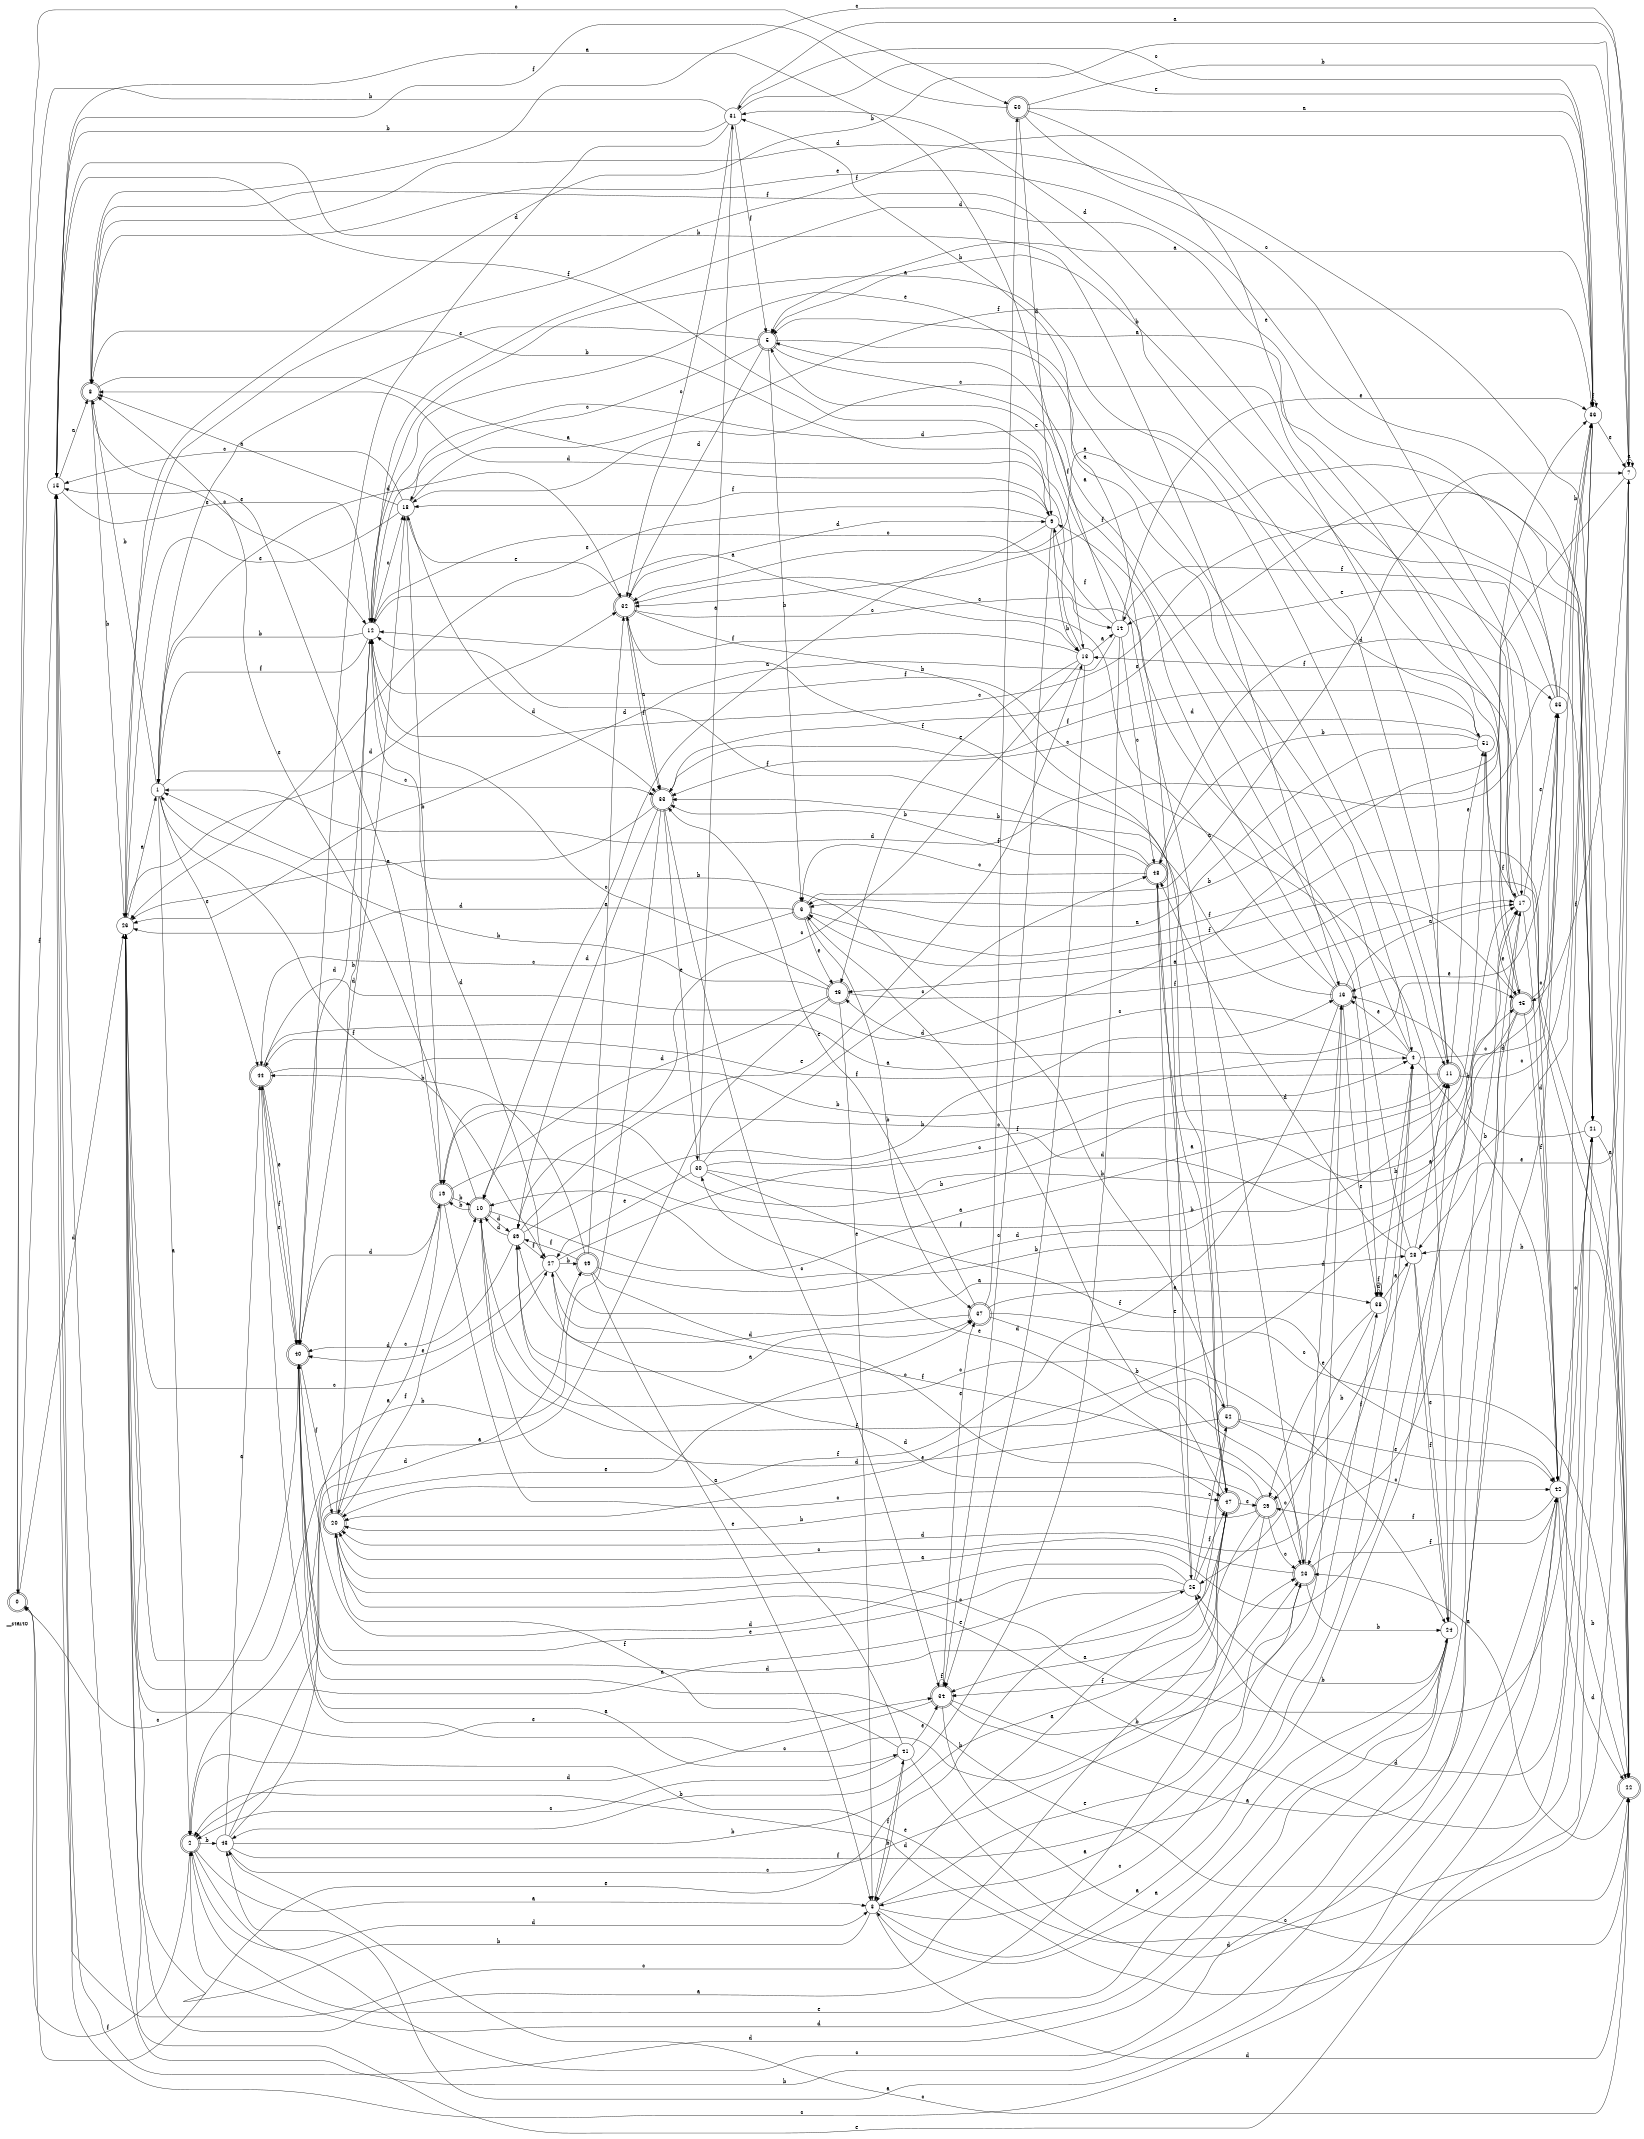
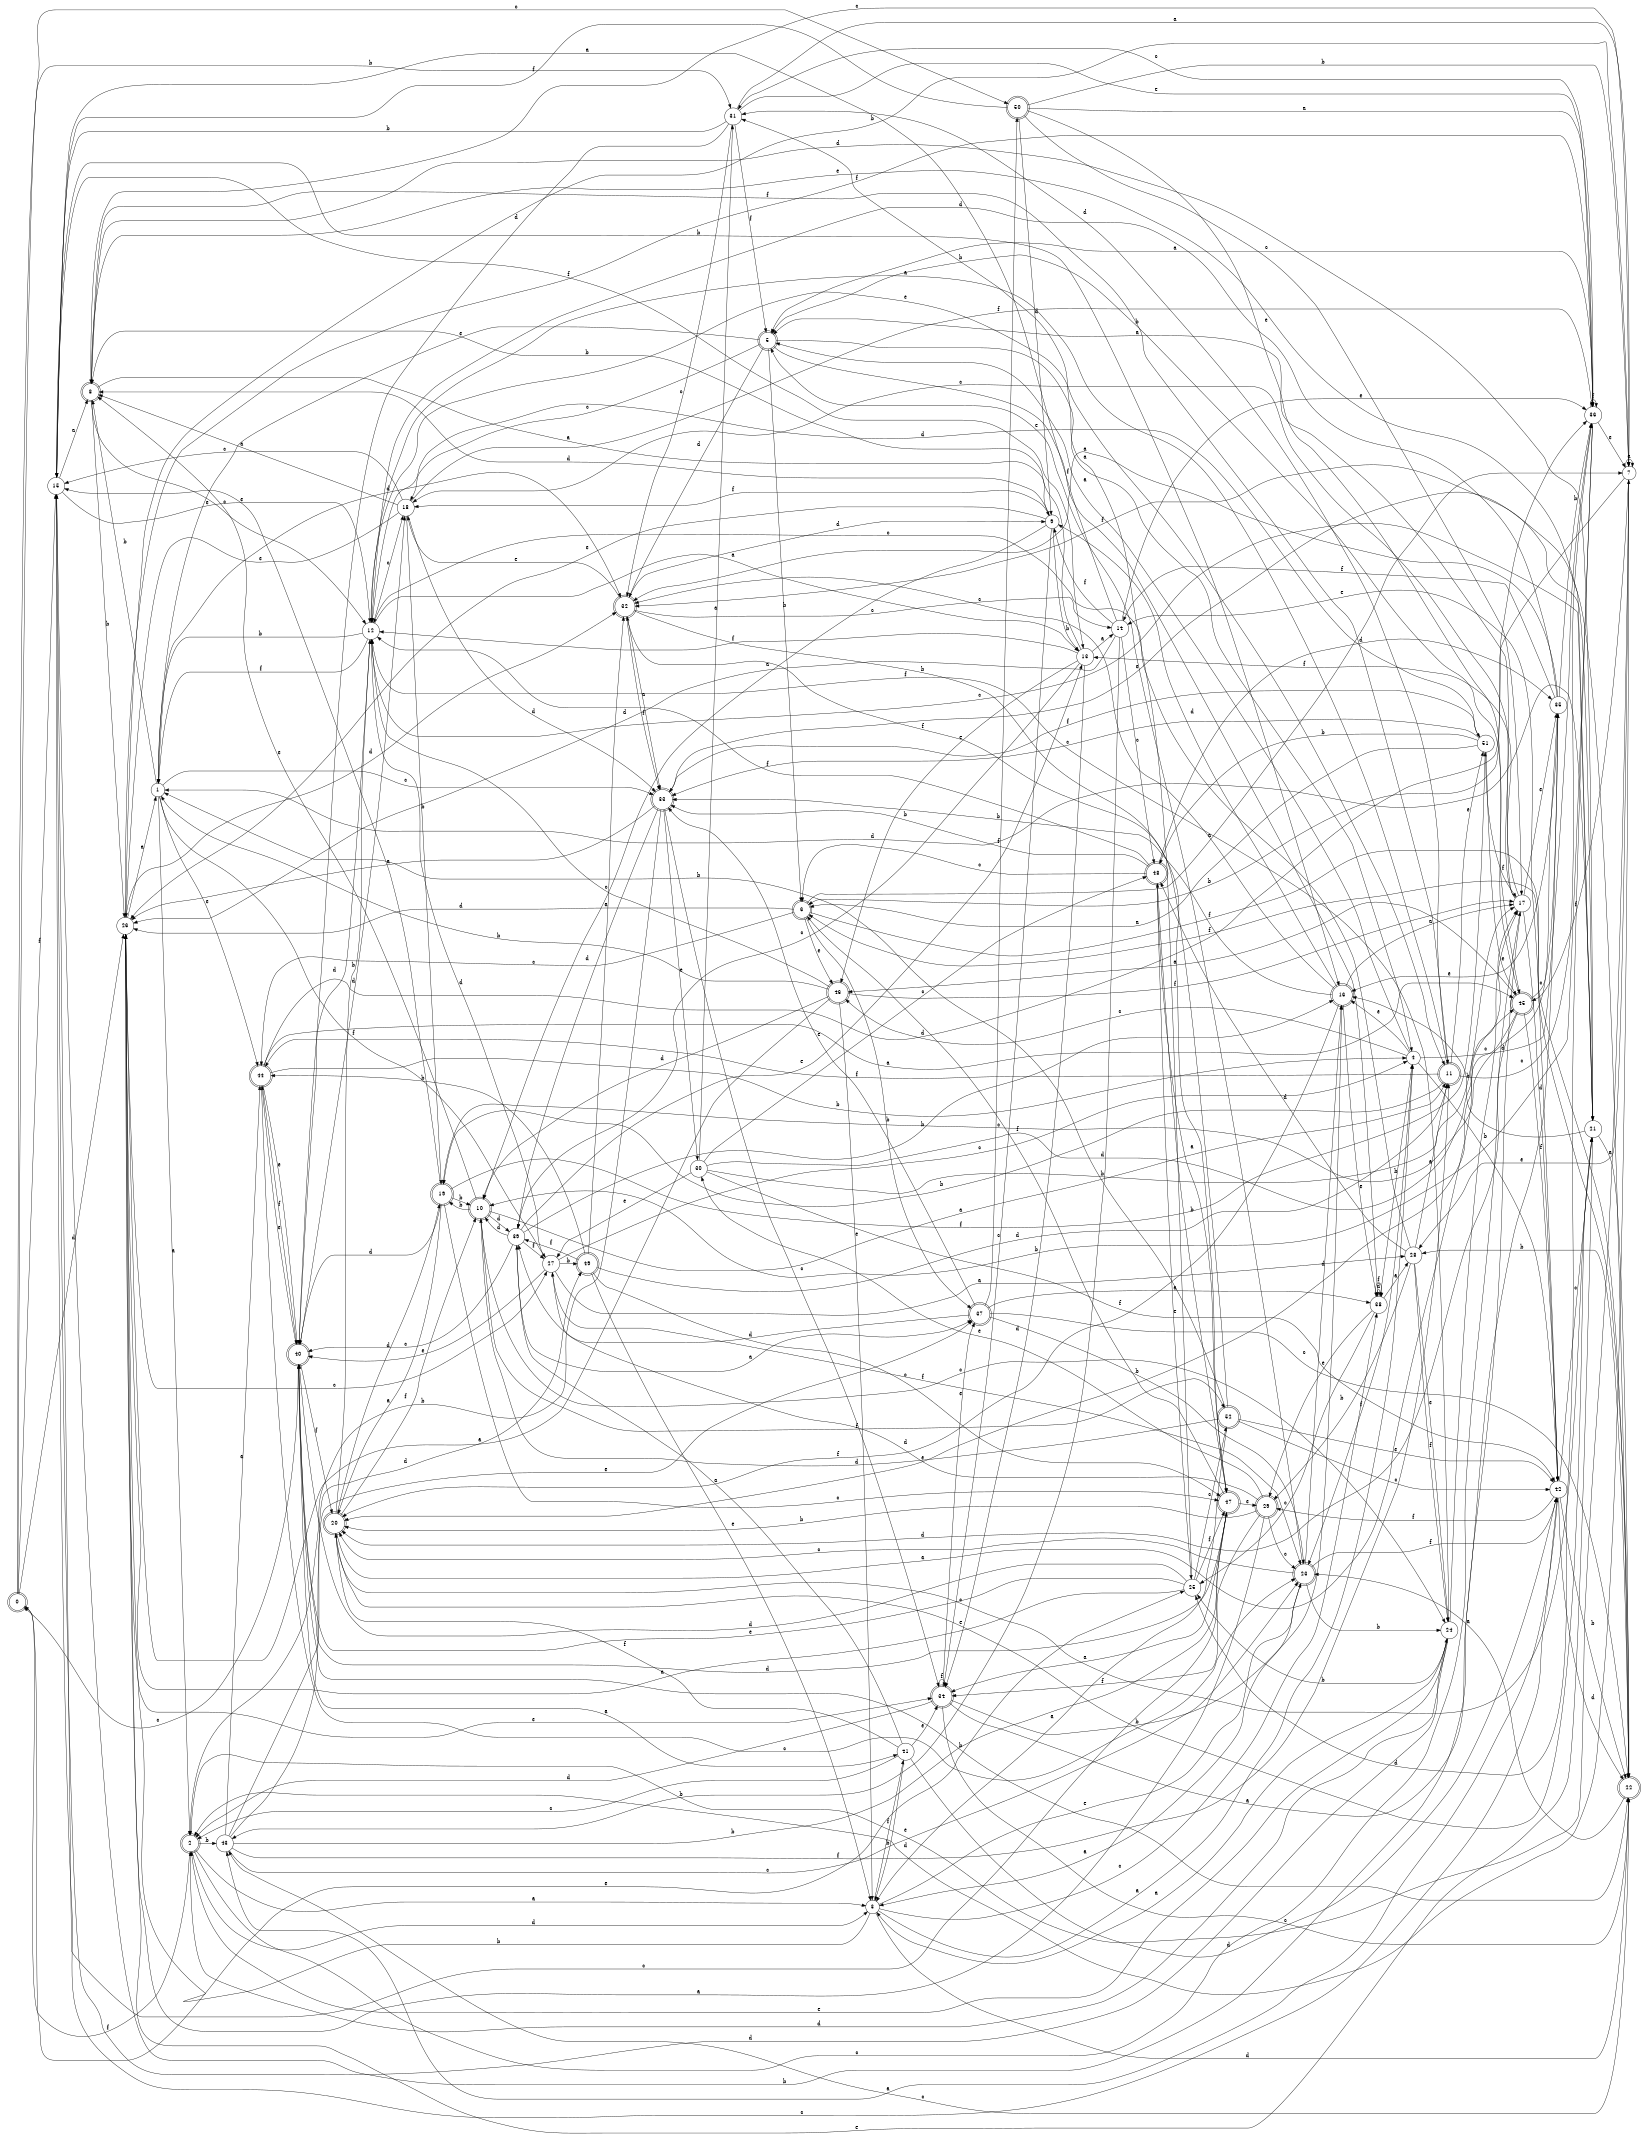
(27, 501) -> (25, 591)
(18, 1624) -> none
